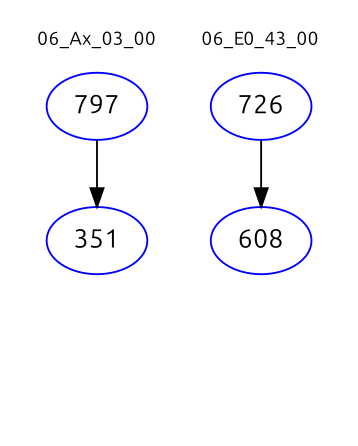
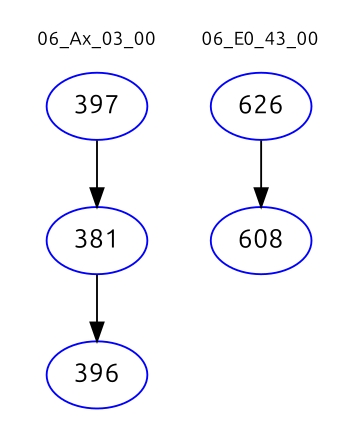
(97, 106) -> (97, 106)
(261, 106) -> (261, 106)
(97, 241) -> (97, 241)
none -> (97, 375)
